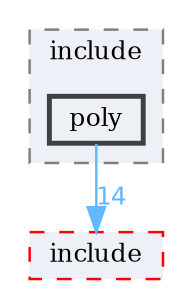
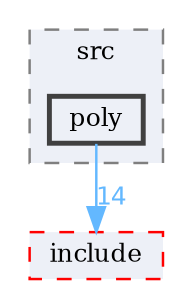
(96, 53) -> (96, 53)
